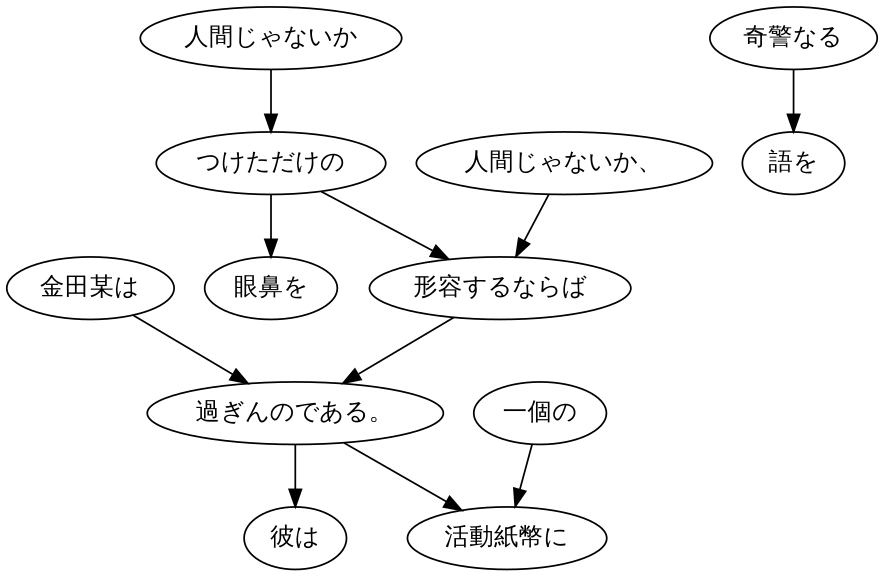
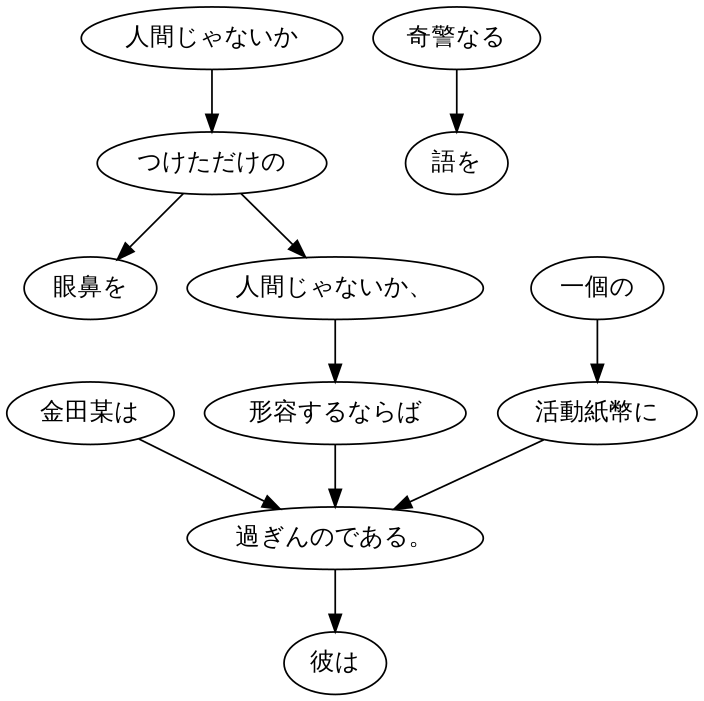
(377, 221) -> (267, 219)
(395, 472) -> (477, 471)
